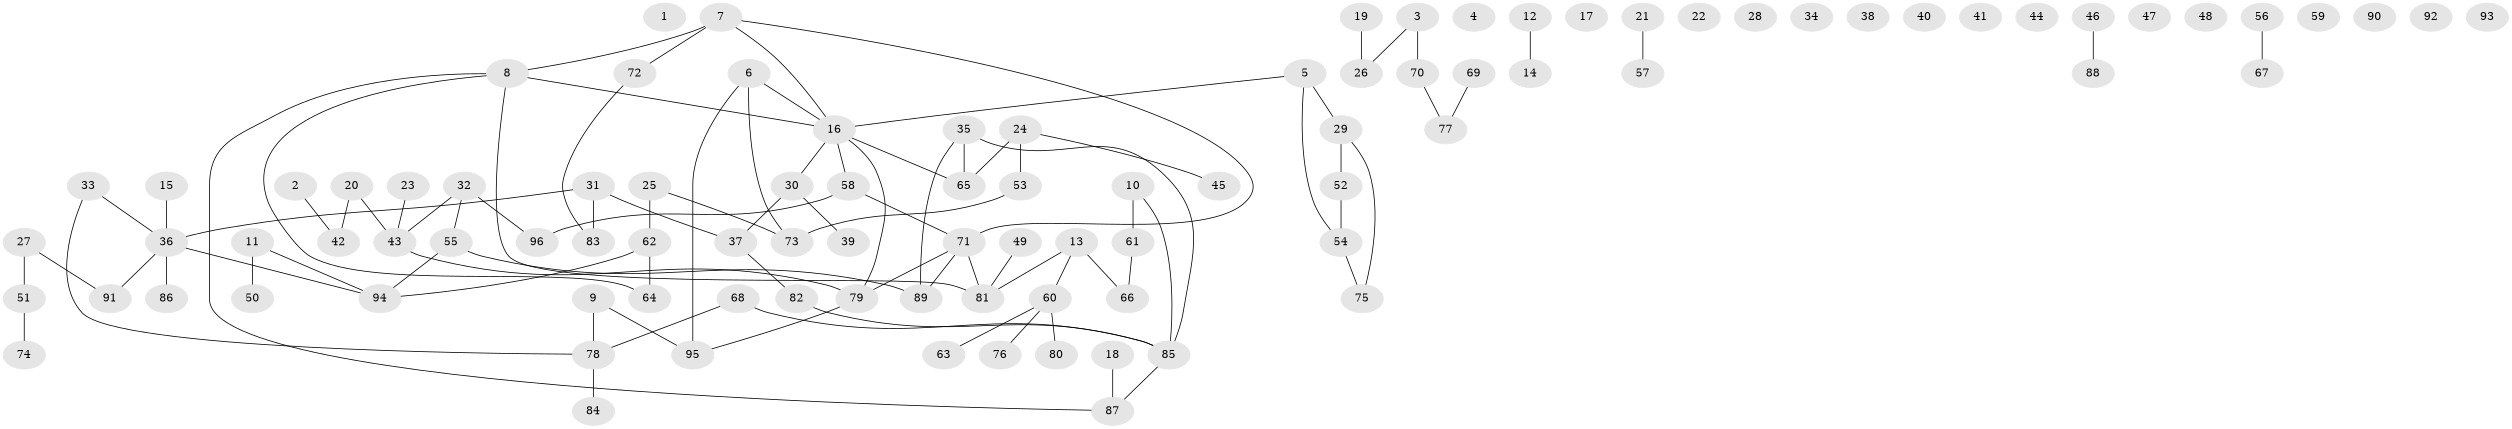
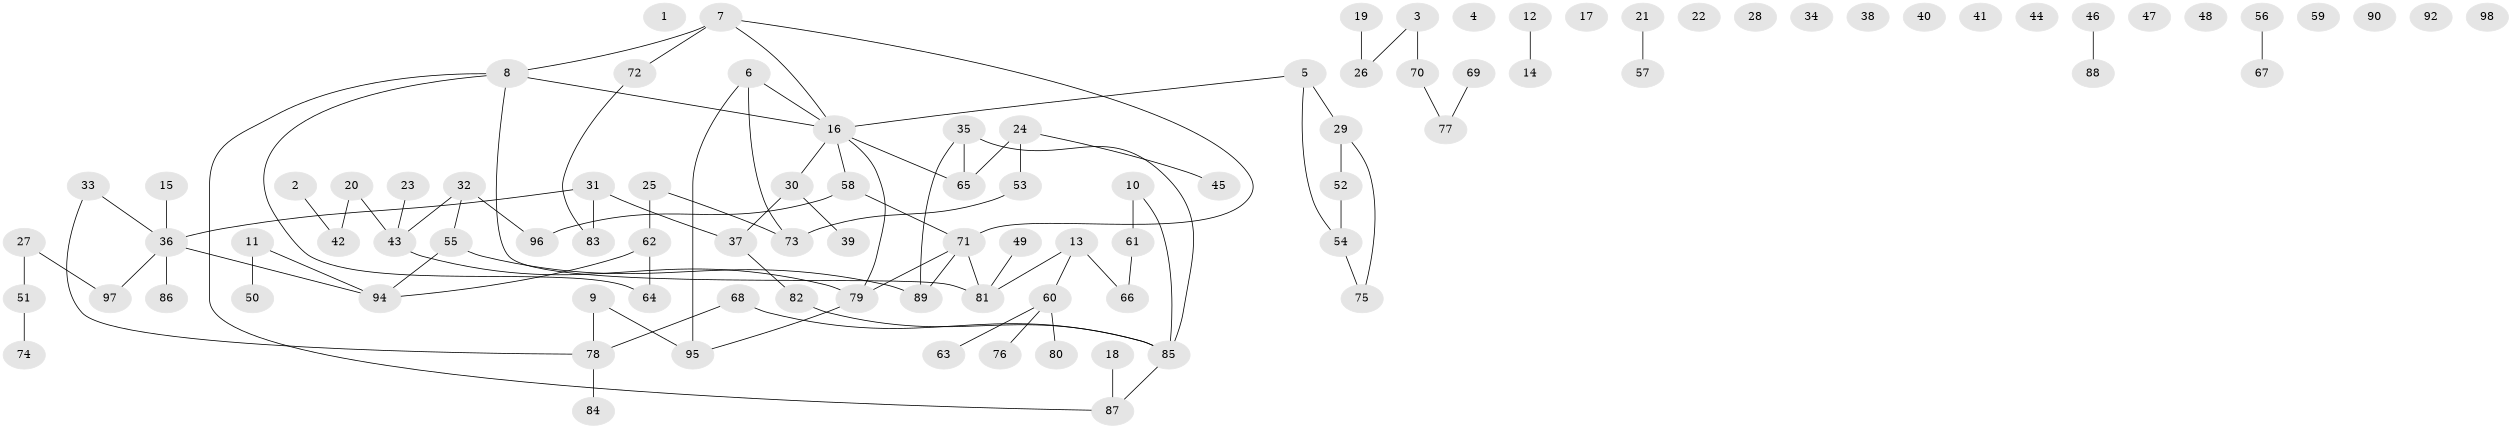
(2487, 17) -> (2487, 17)
(110, 299) -> (110, 299)
